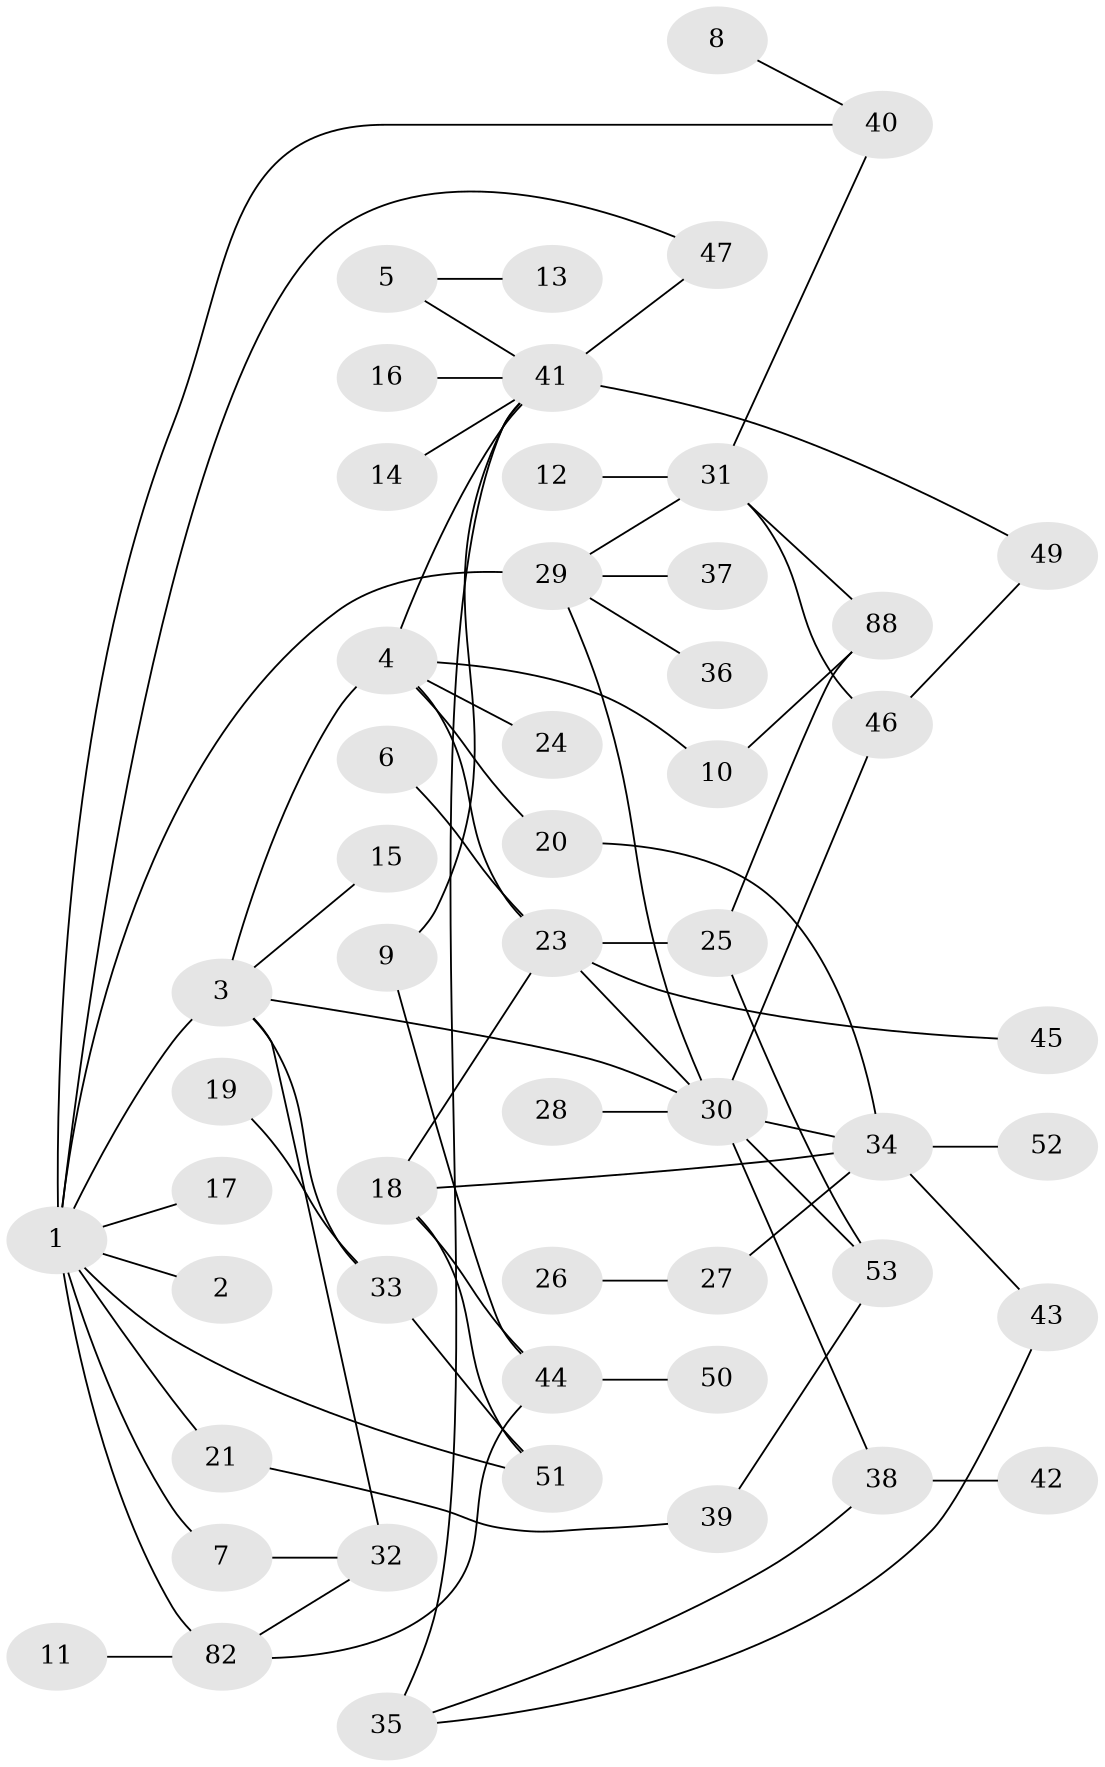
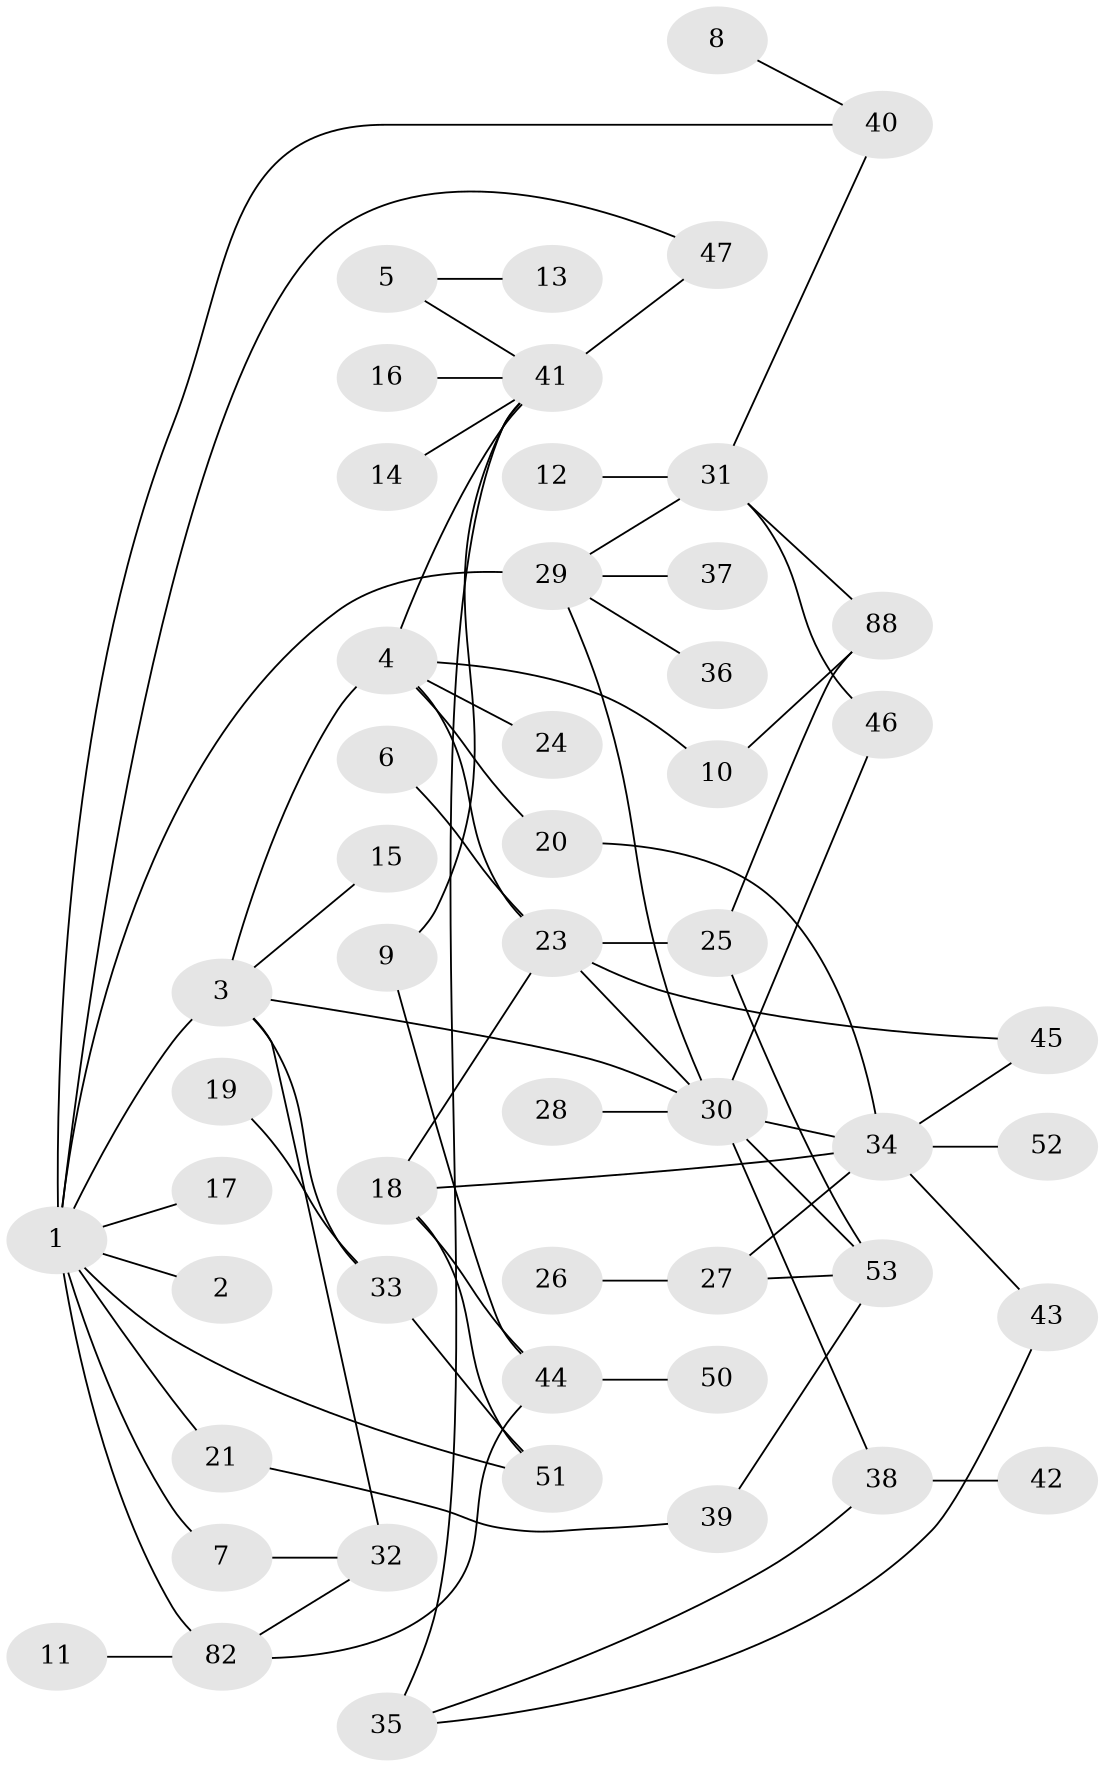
(1048, 556) -> none
none -> (965, 1093)
none -> (803, 1277)
